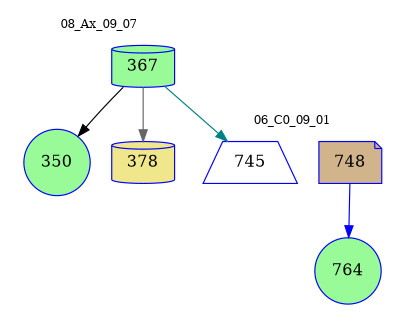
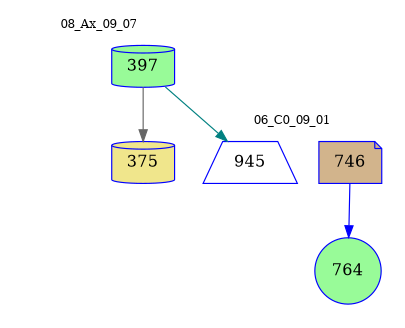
(143, 66) -> (143, 66)
(57, 162) -> none
(143, 162) -> (143, 162)
(250, 162) -> (250, 162)
(350, 162) -> (350, 162)
